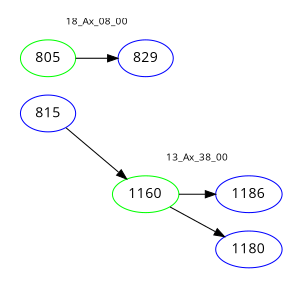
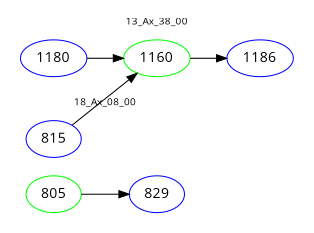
(193, 219) -> (100, 58)
